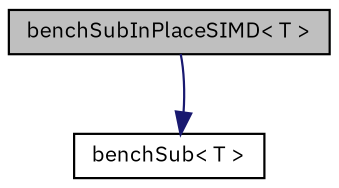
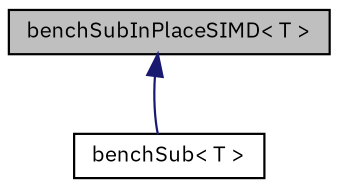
(184, 83) -> (155, 105)
